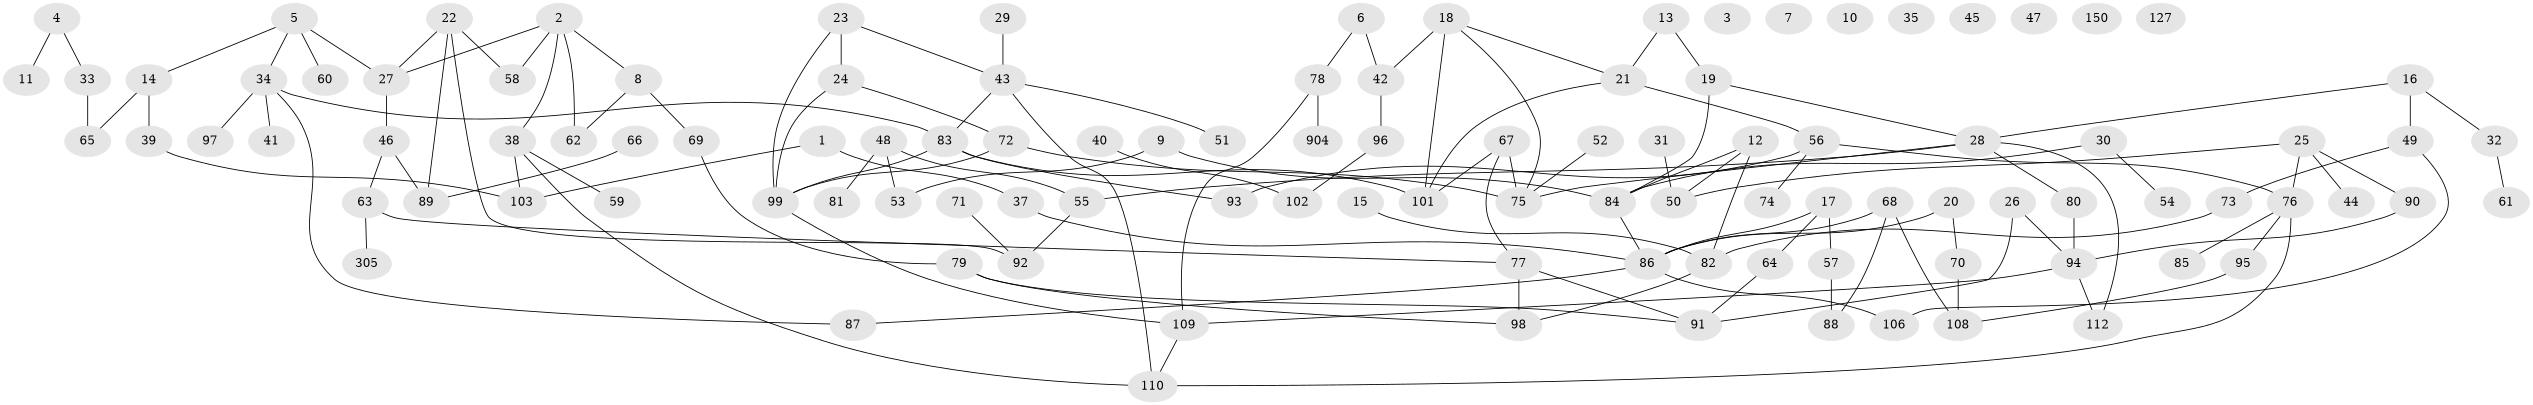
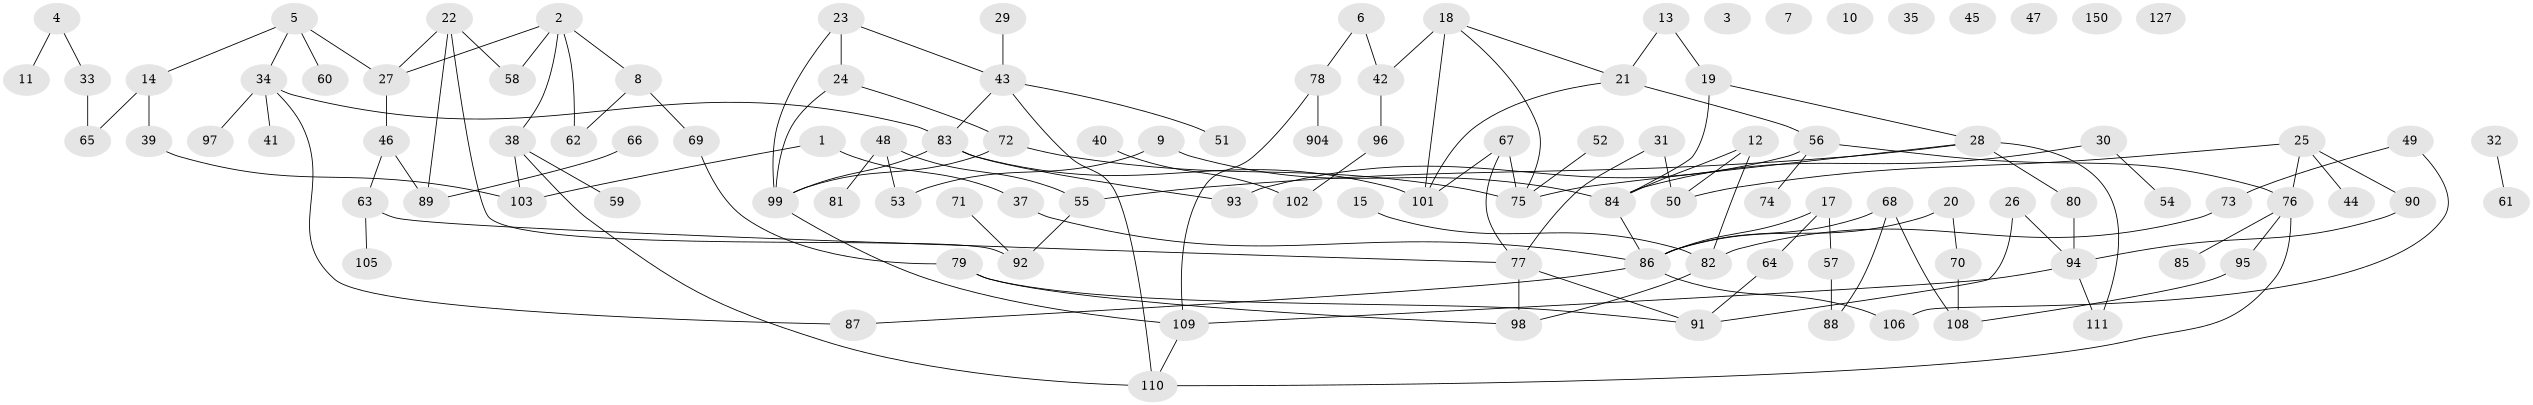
(2410, 80) -> none
none -> (1569, 199)
(367, 264) -> (367, 264)
(2098, 325) -> (2098, 325)
